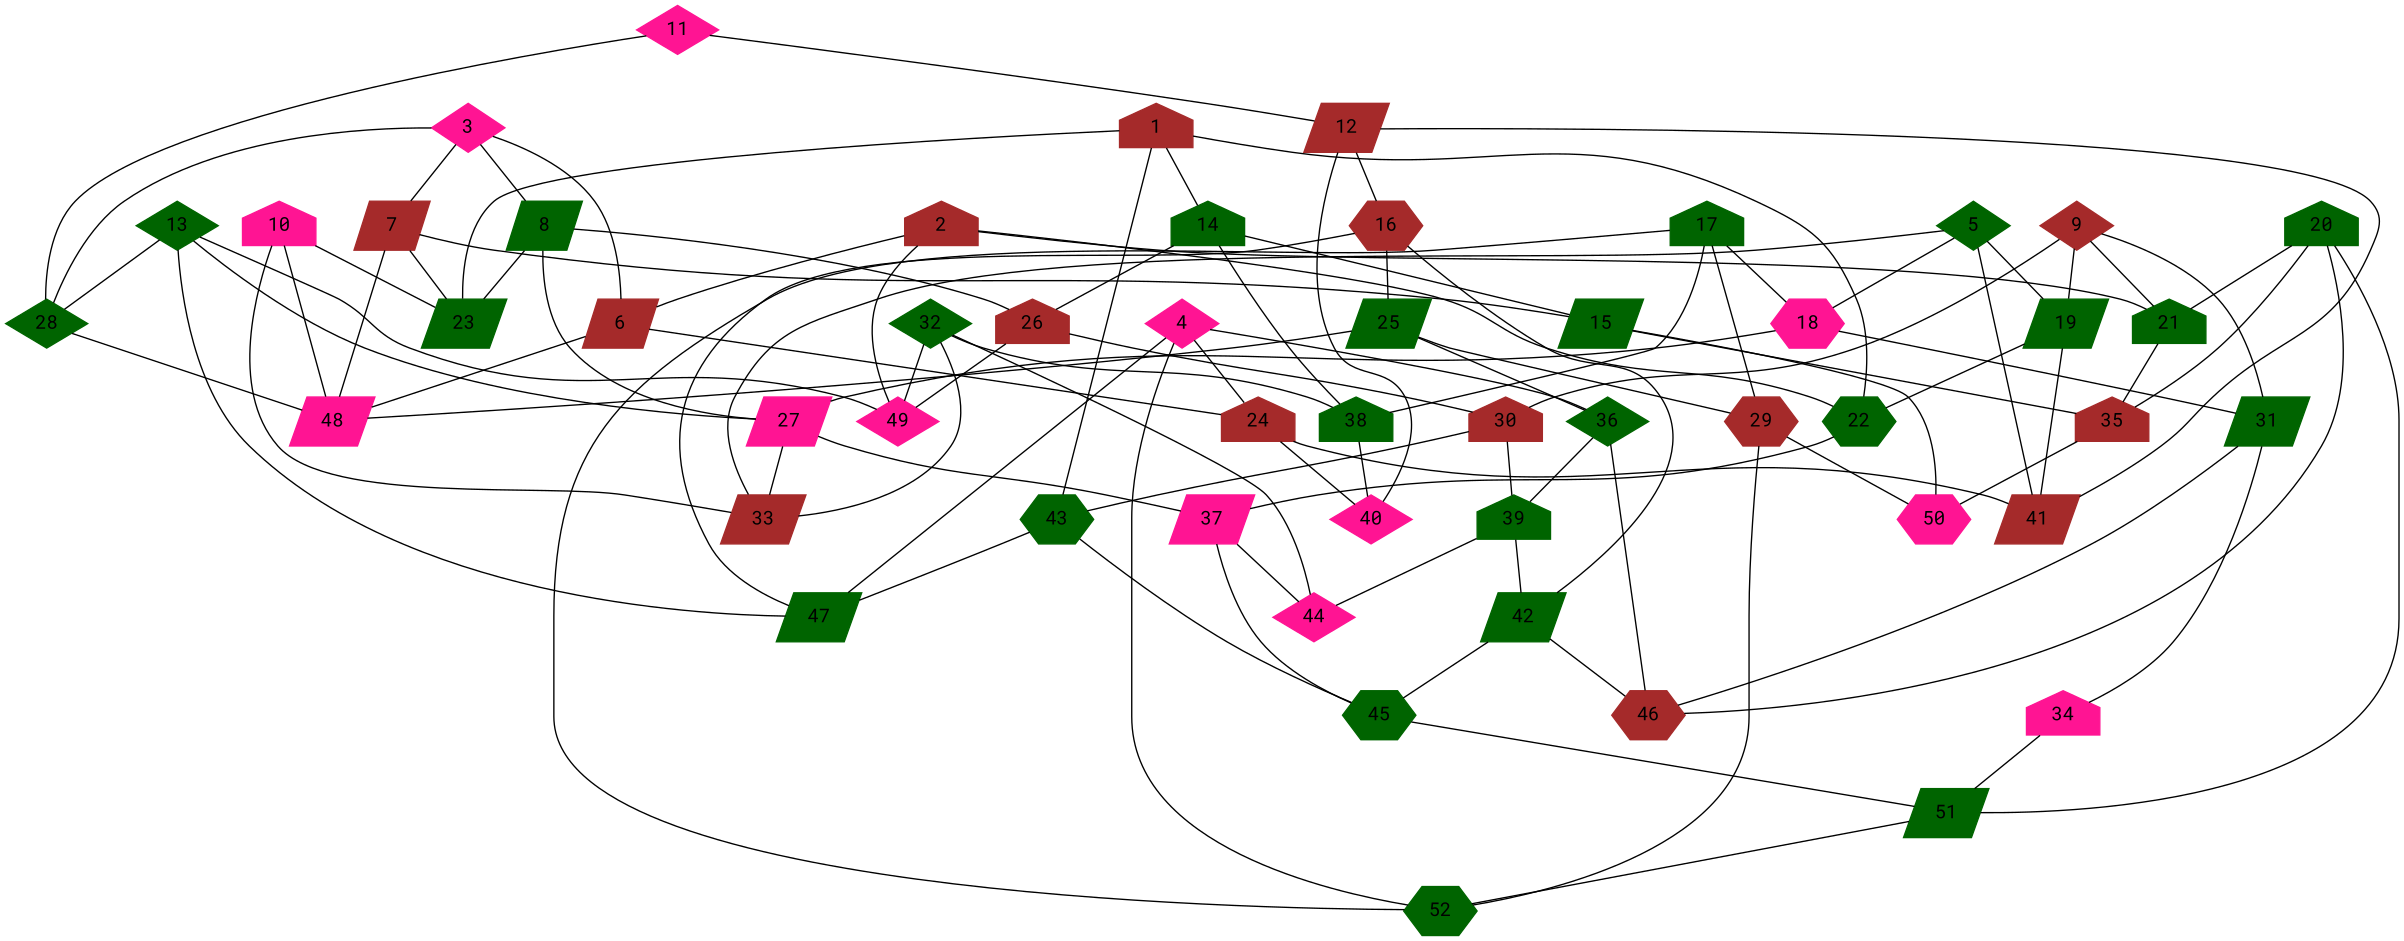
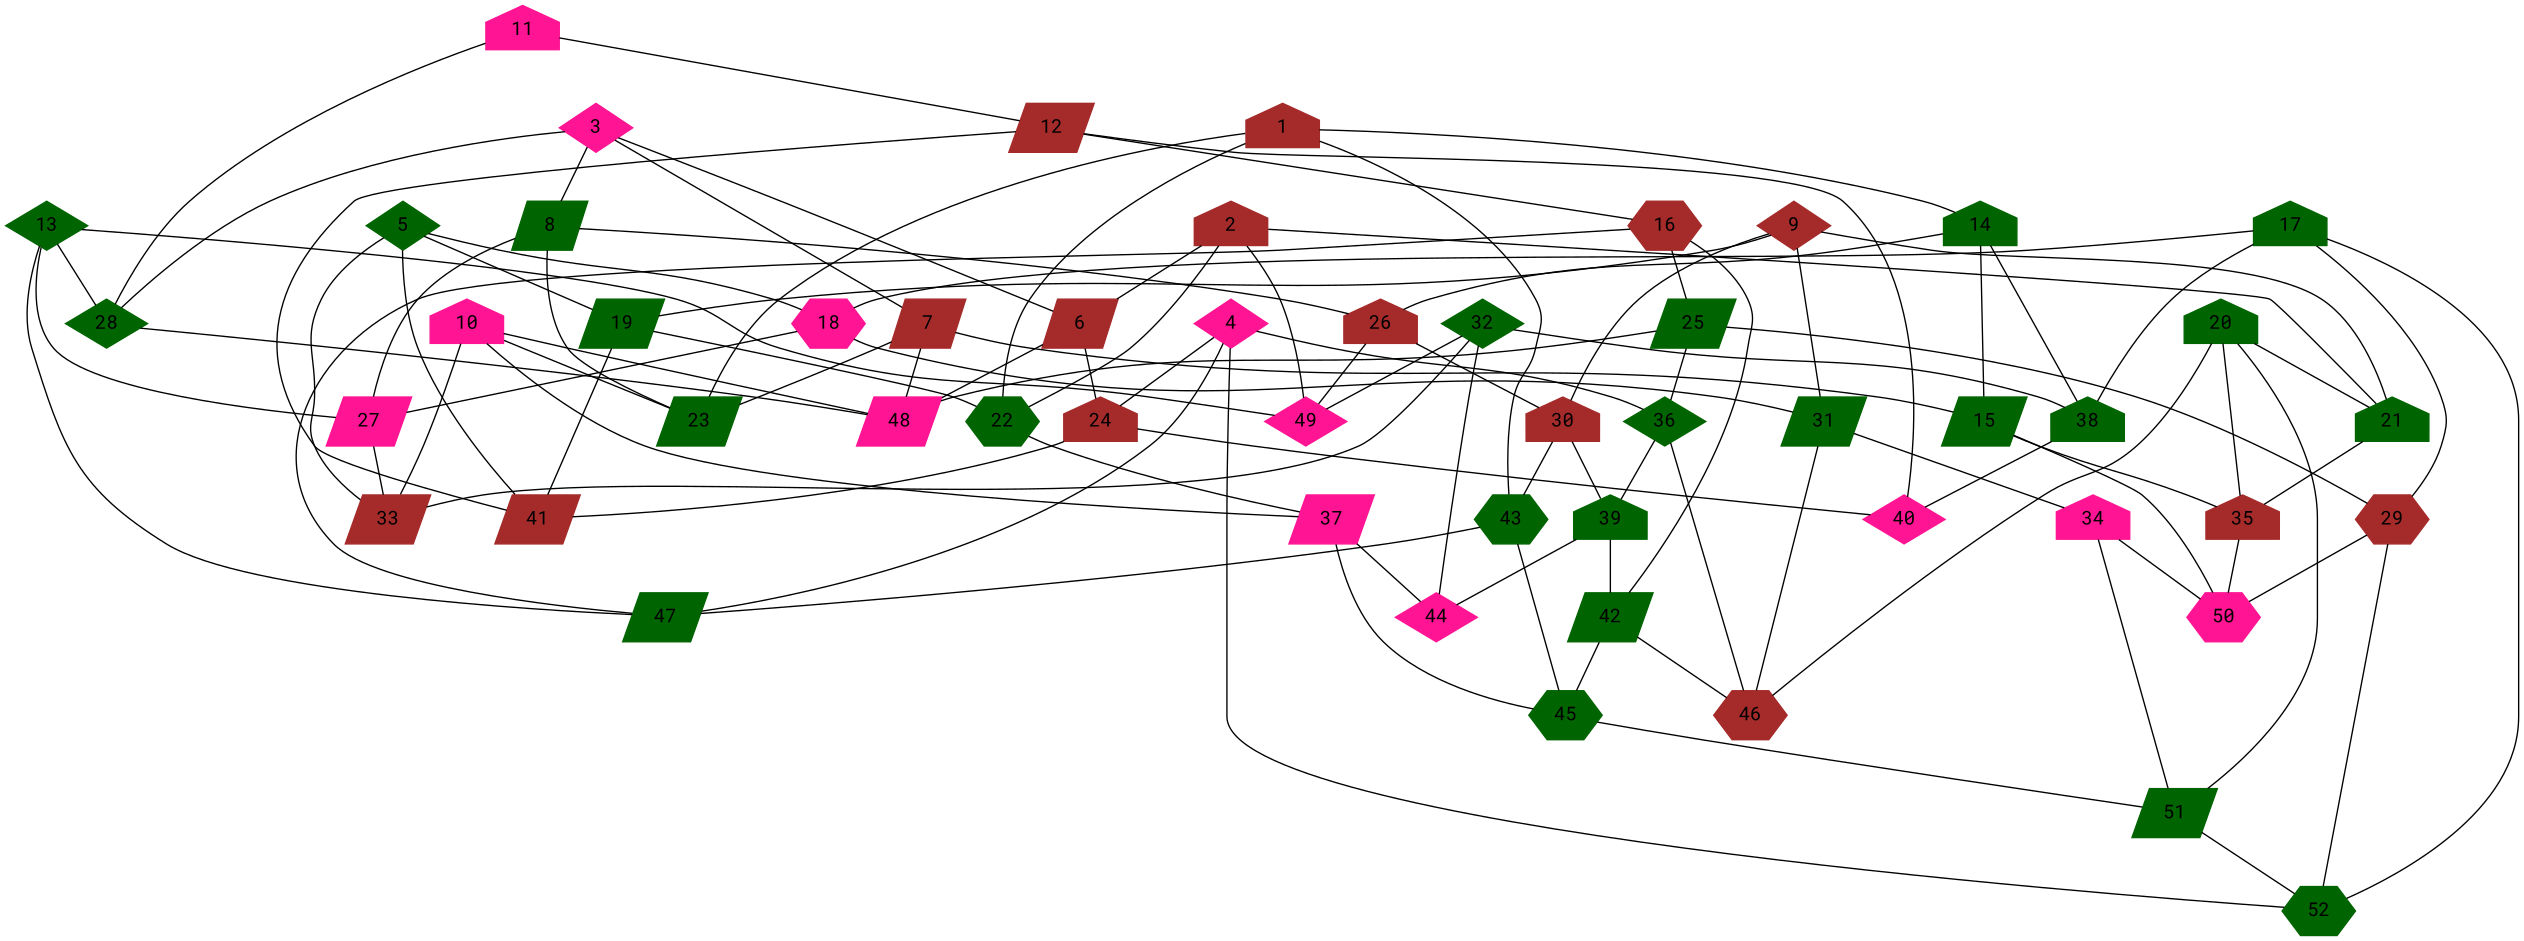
(678, 30) -> (523, 30)
(1008, 479) -> (812, 479)
none -> (2160, 569)
